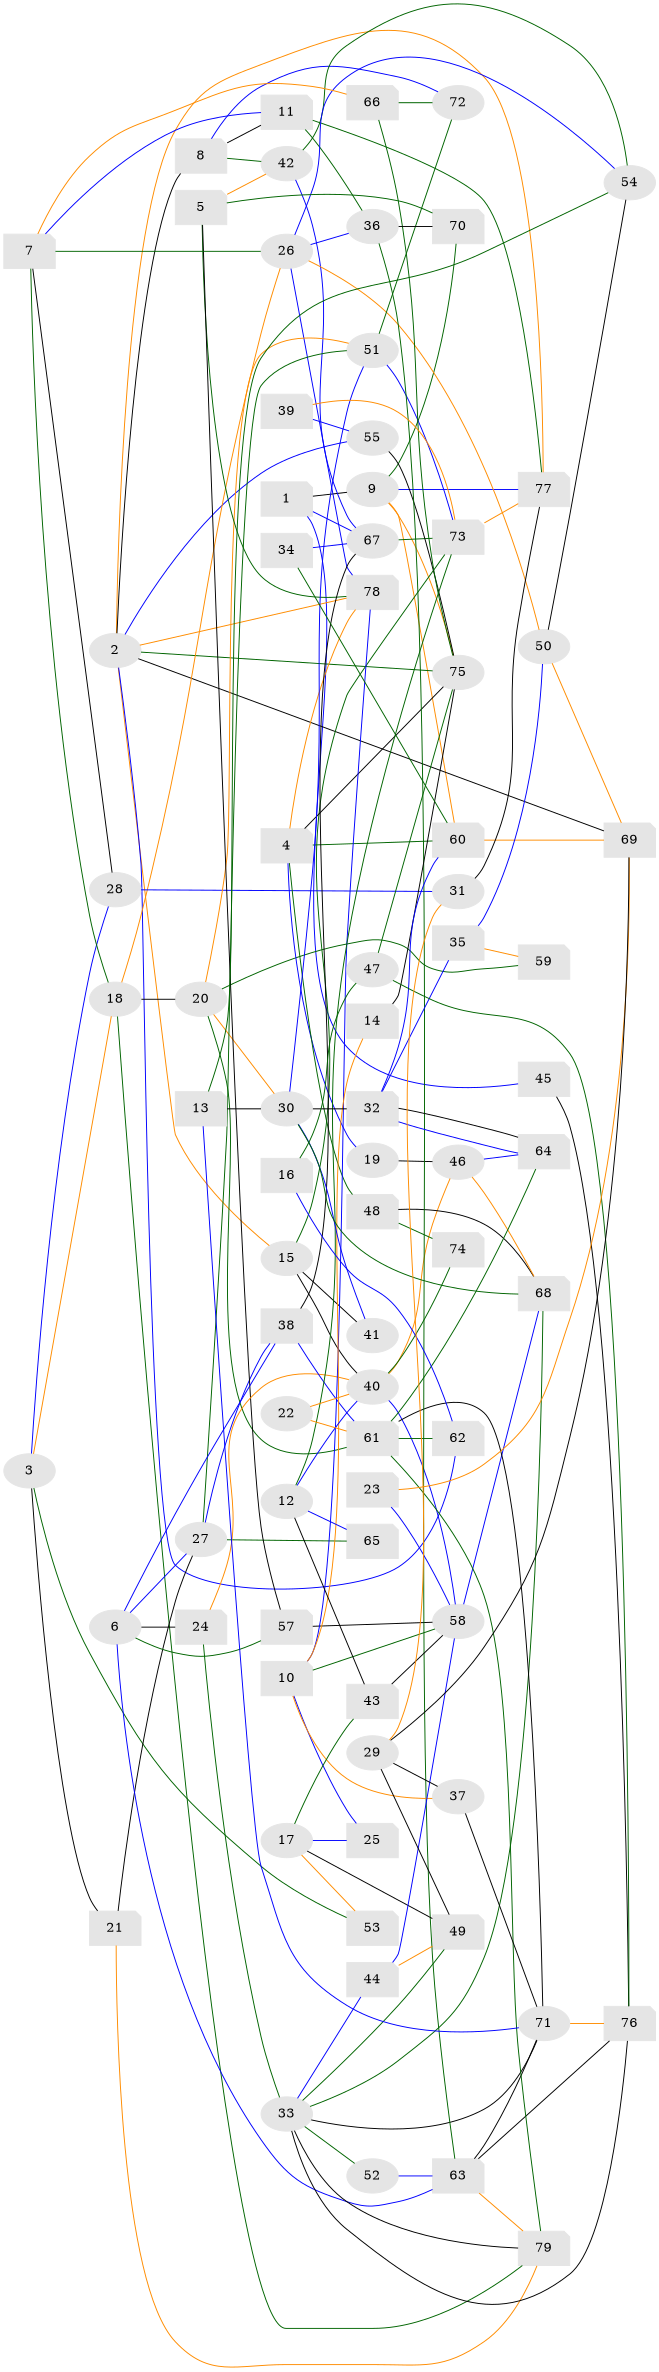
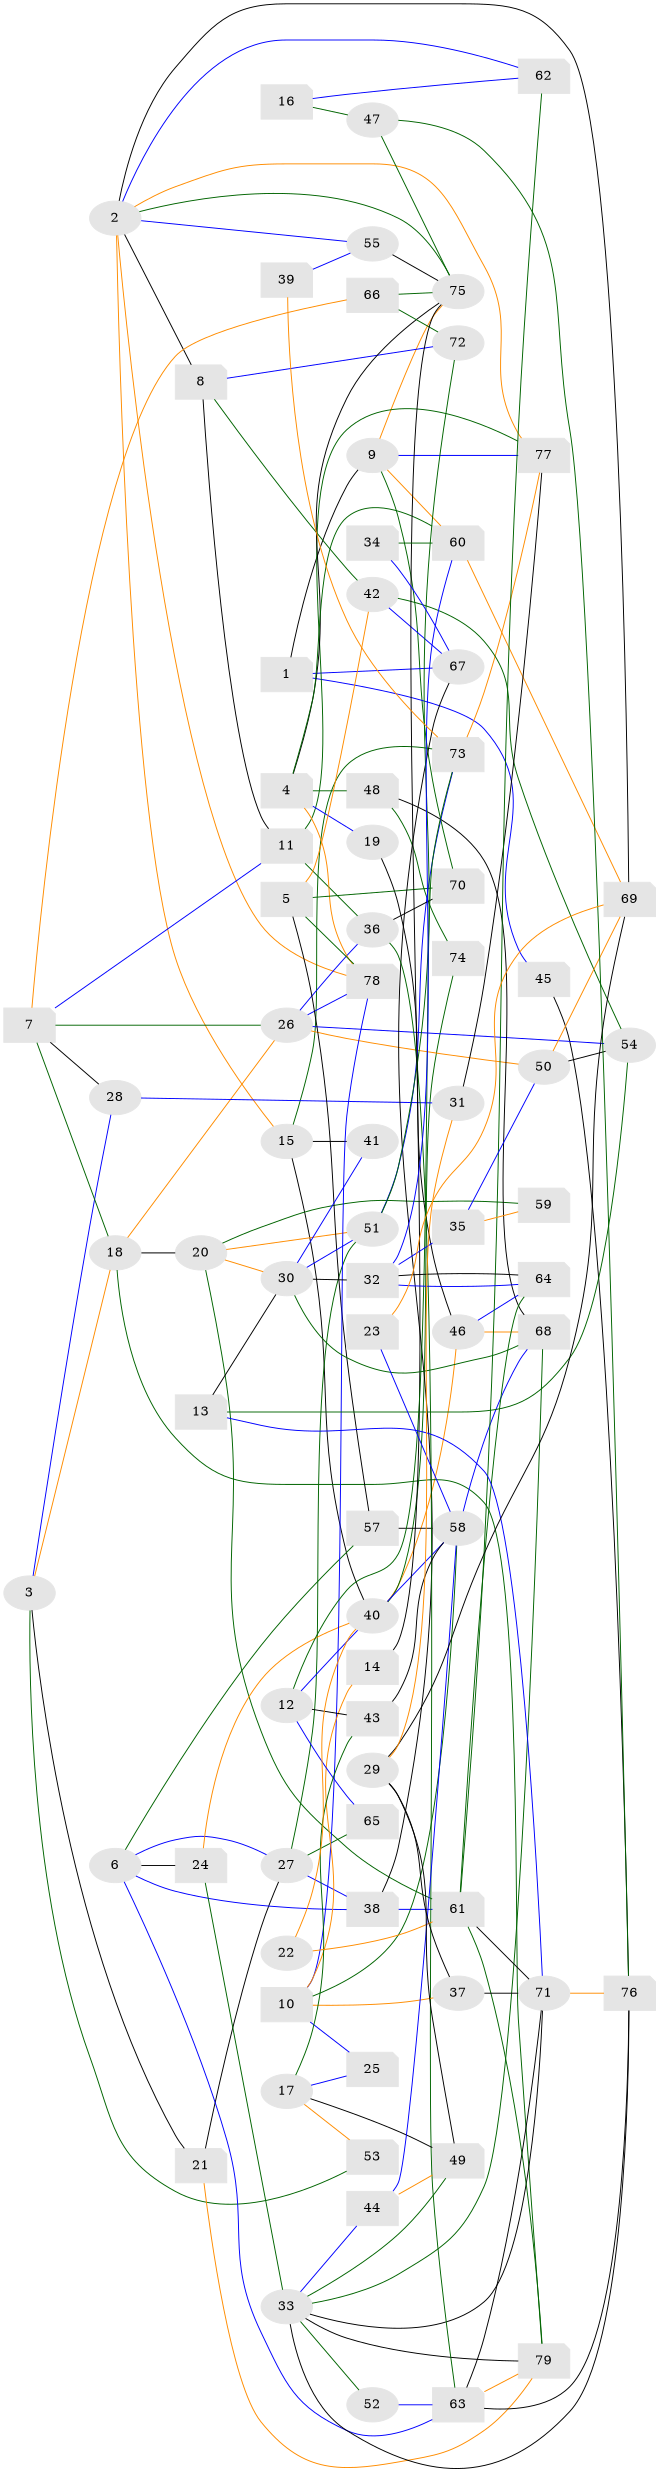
(416, 539) -> none
